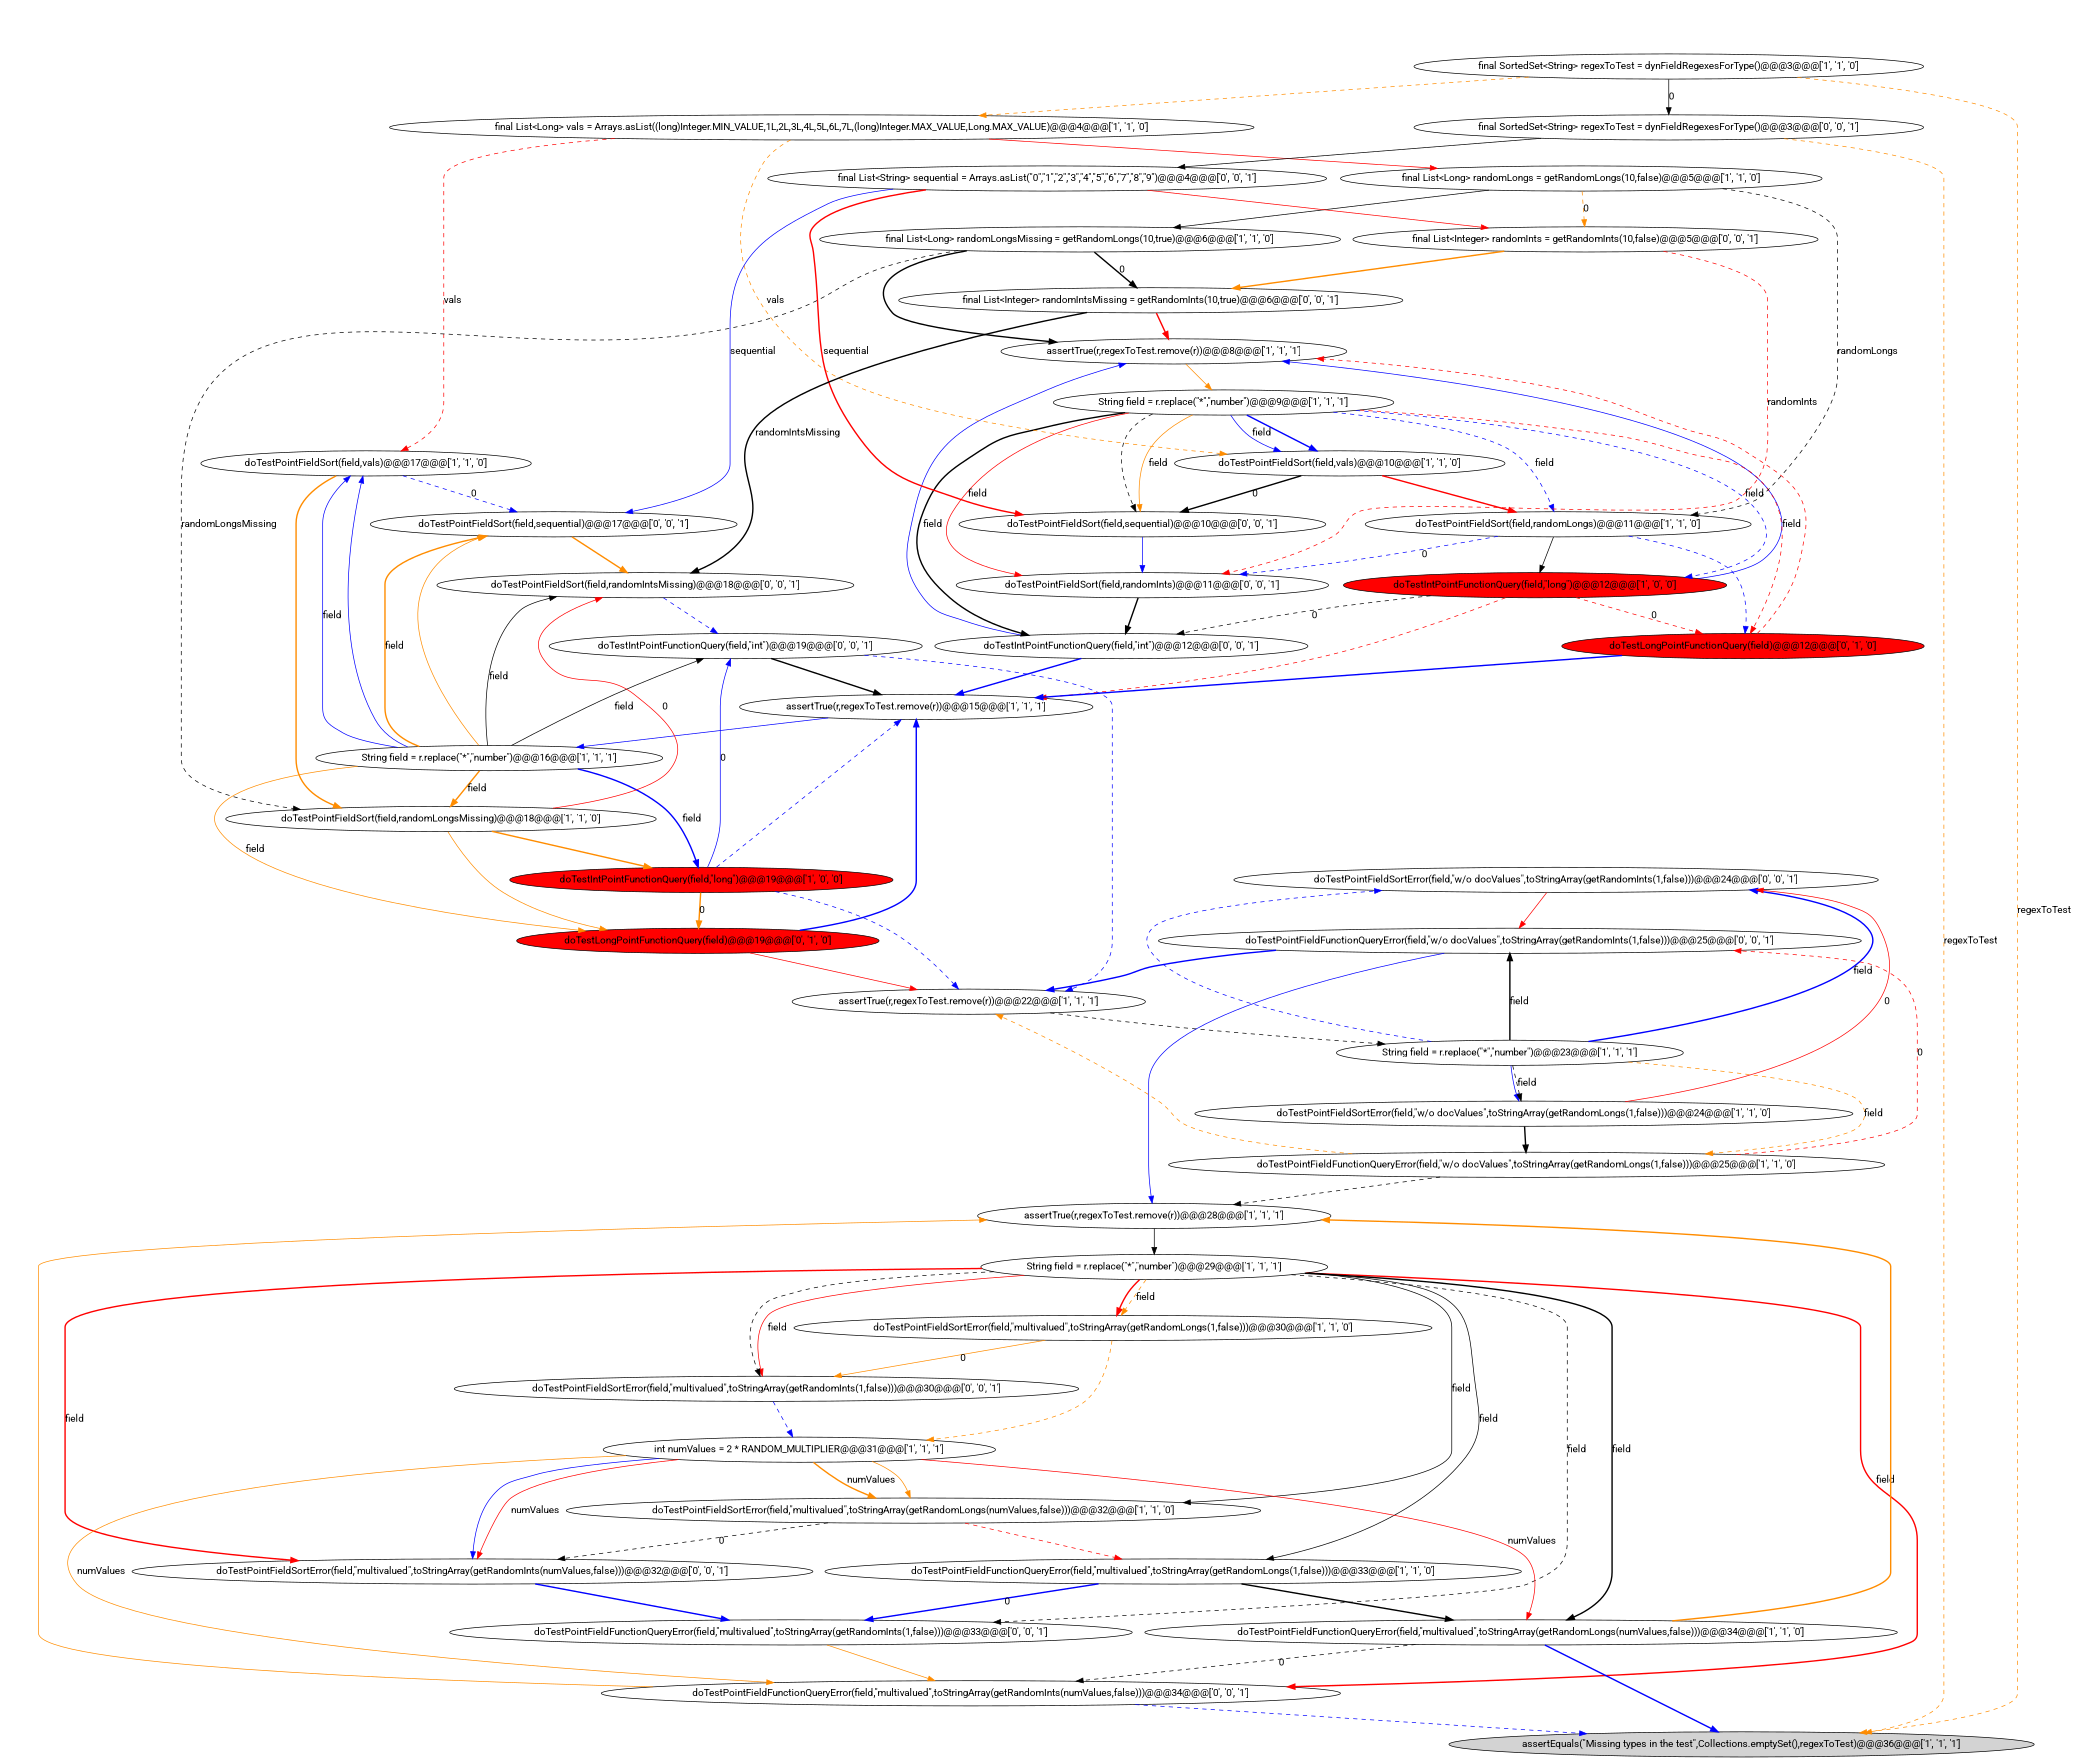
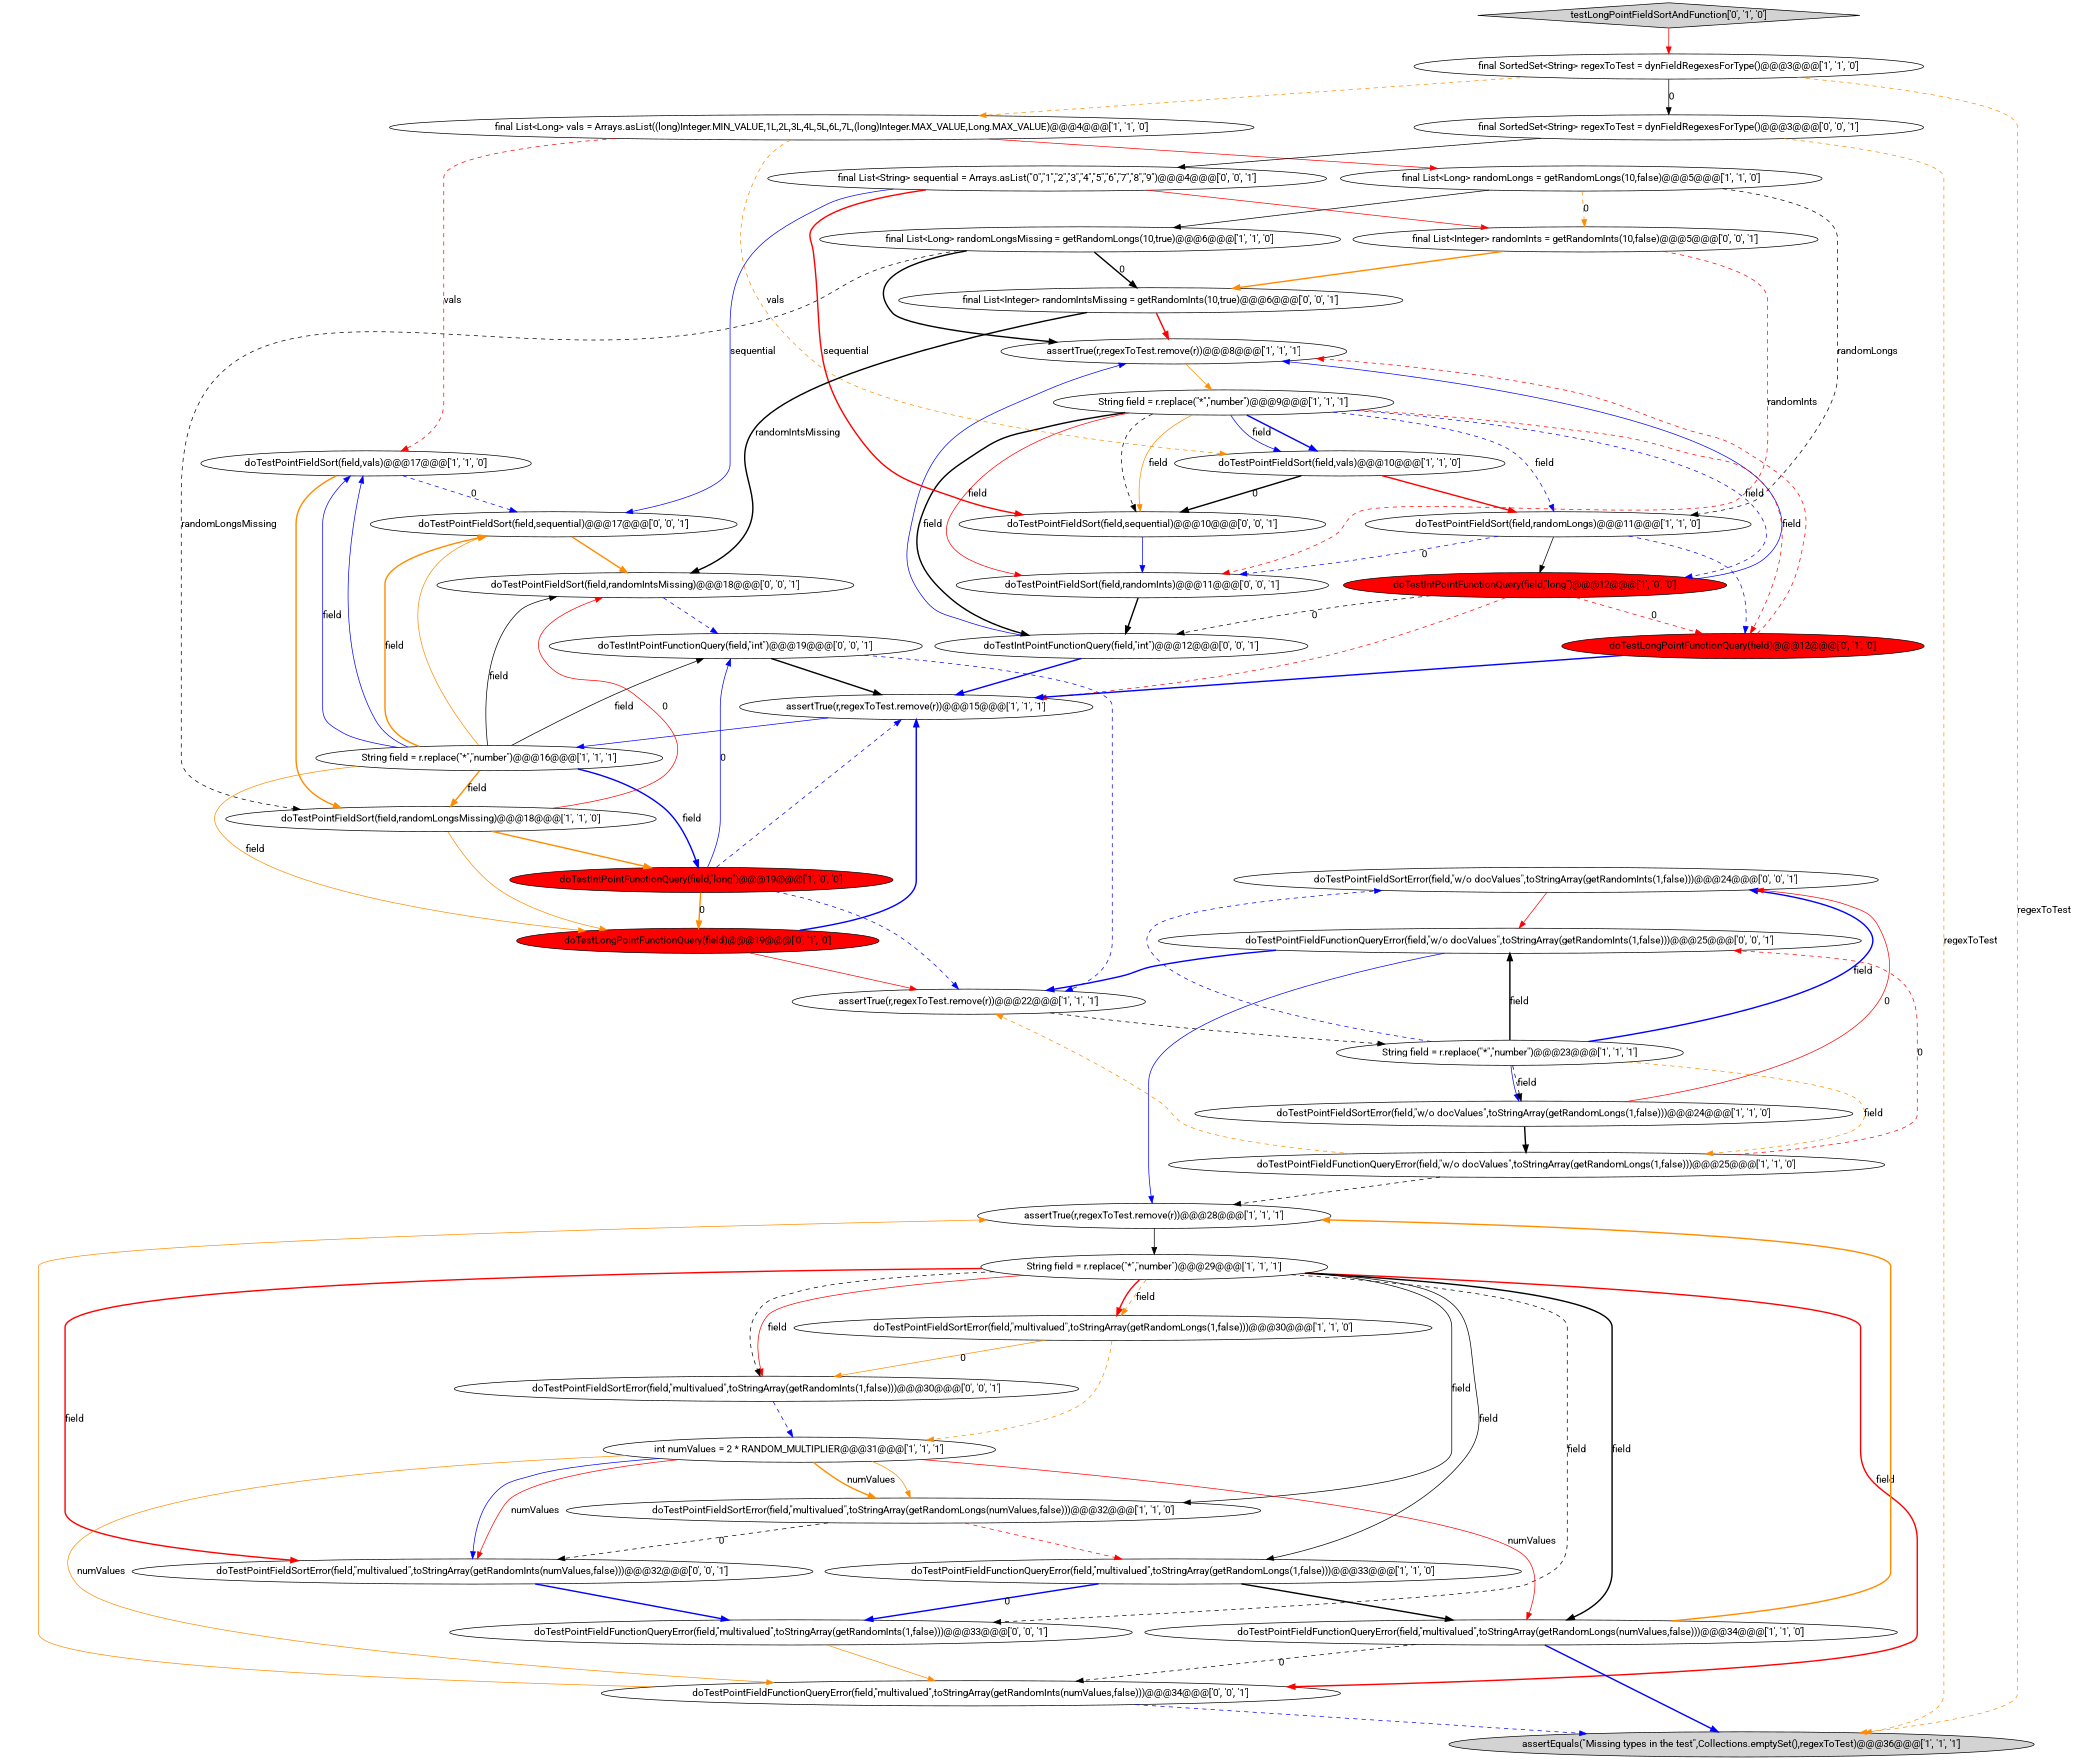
none -> (1669, 15)
